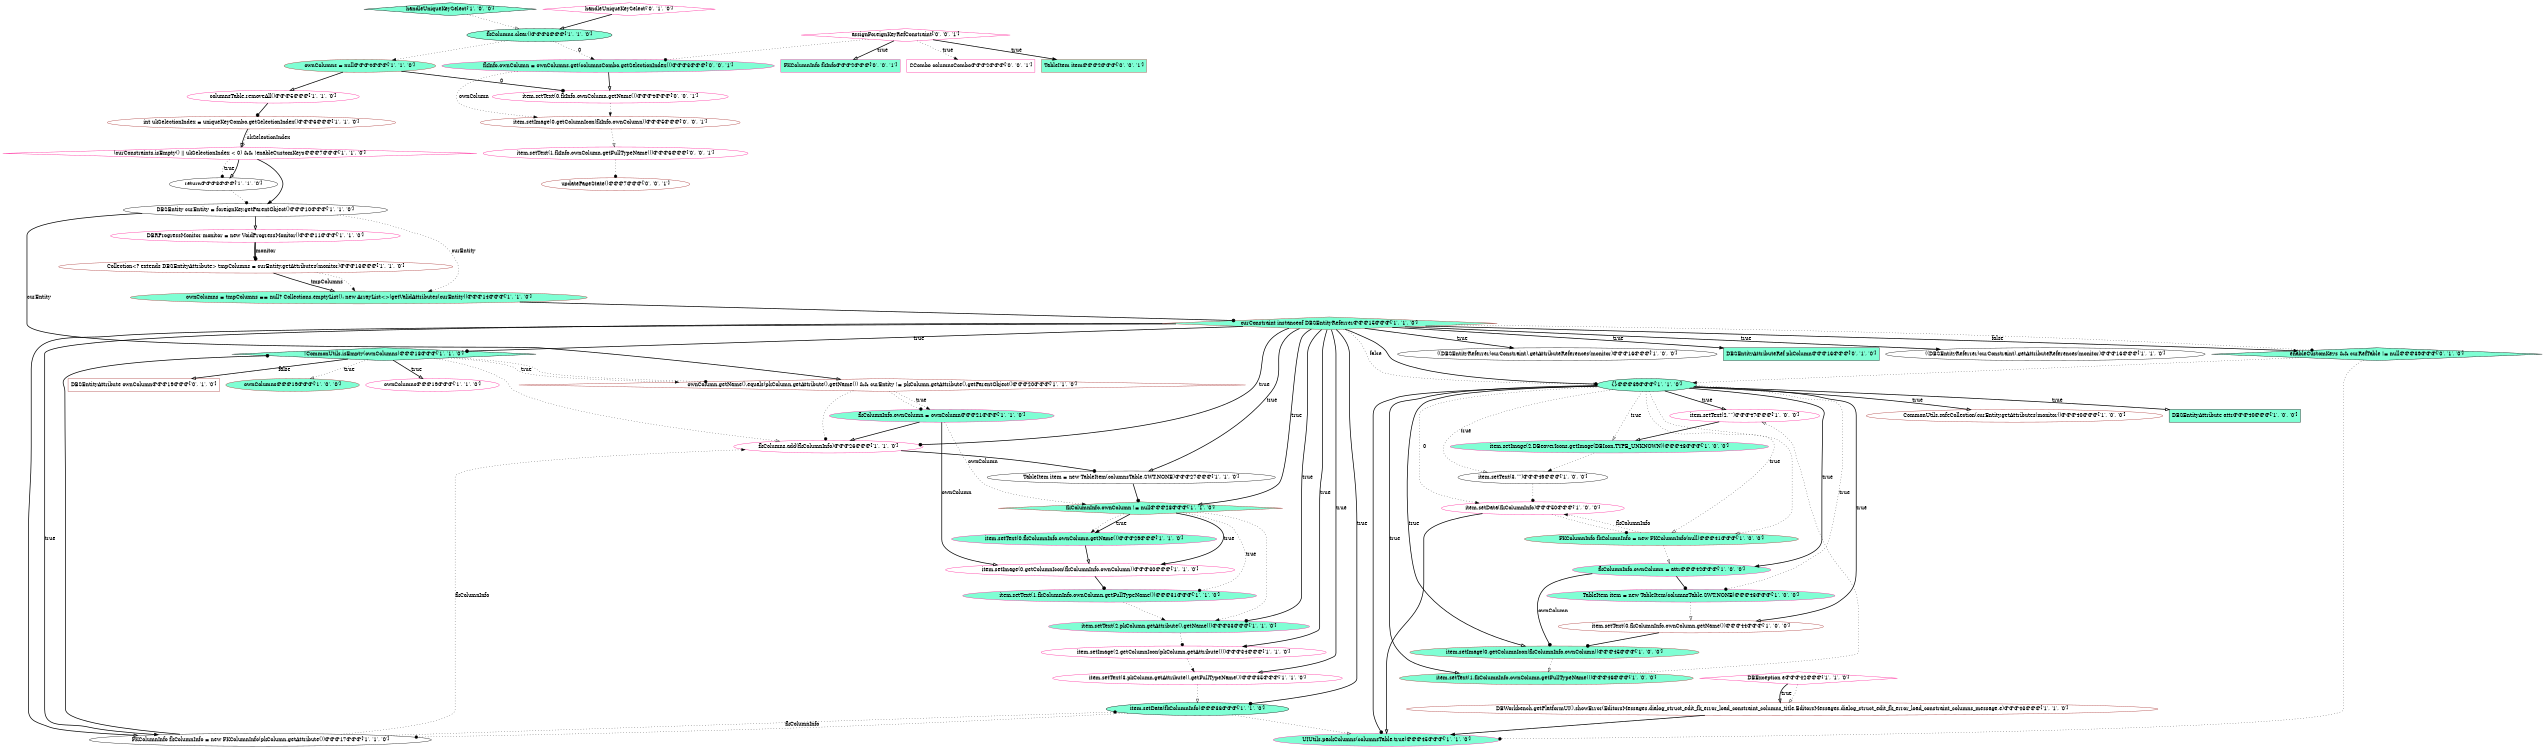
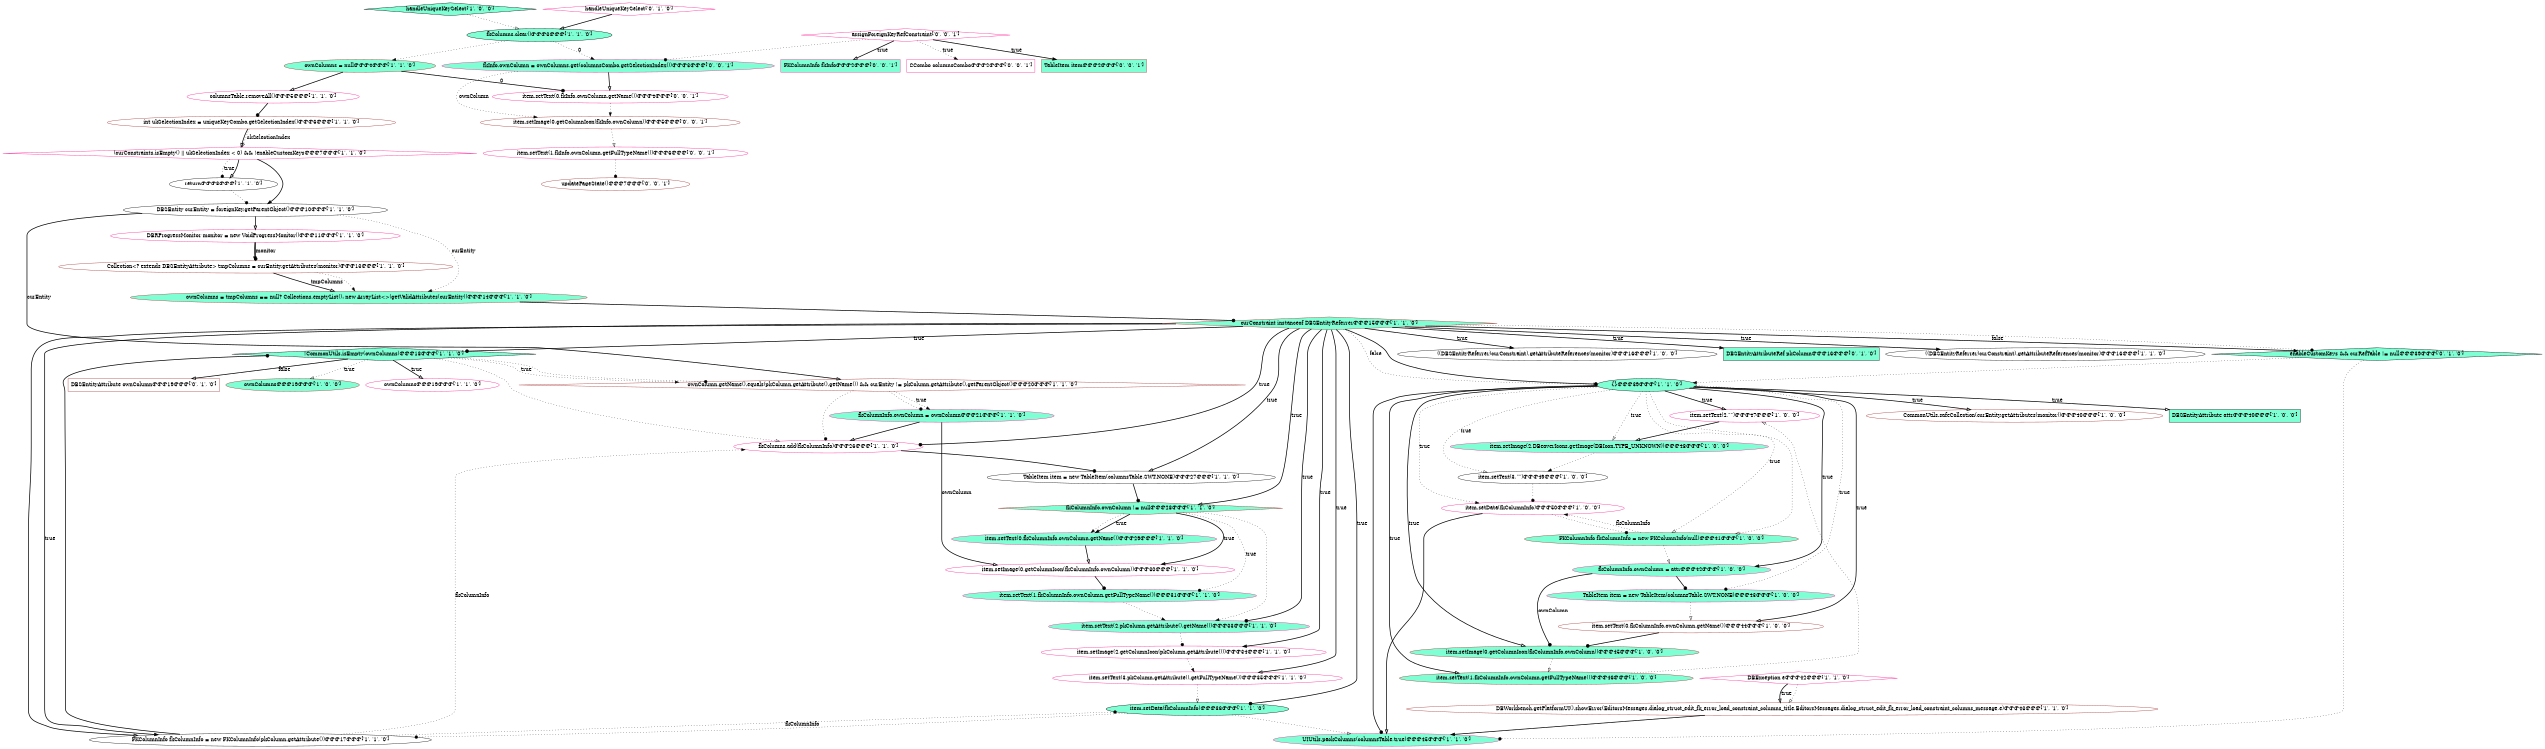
(1425, 447) -> (1425, 447)
(996, 489) -> none
